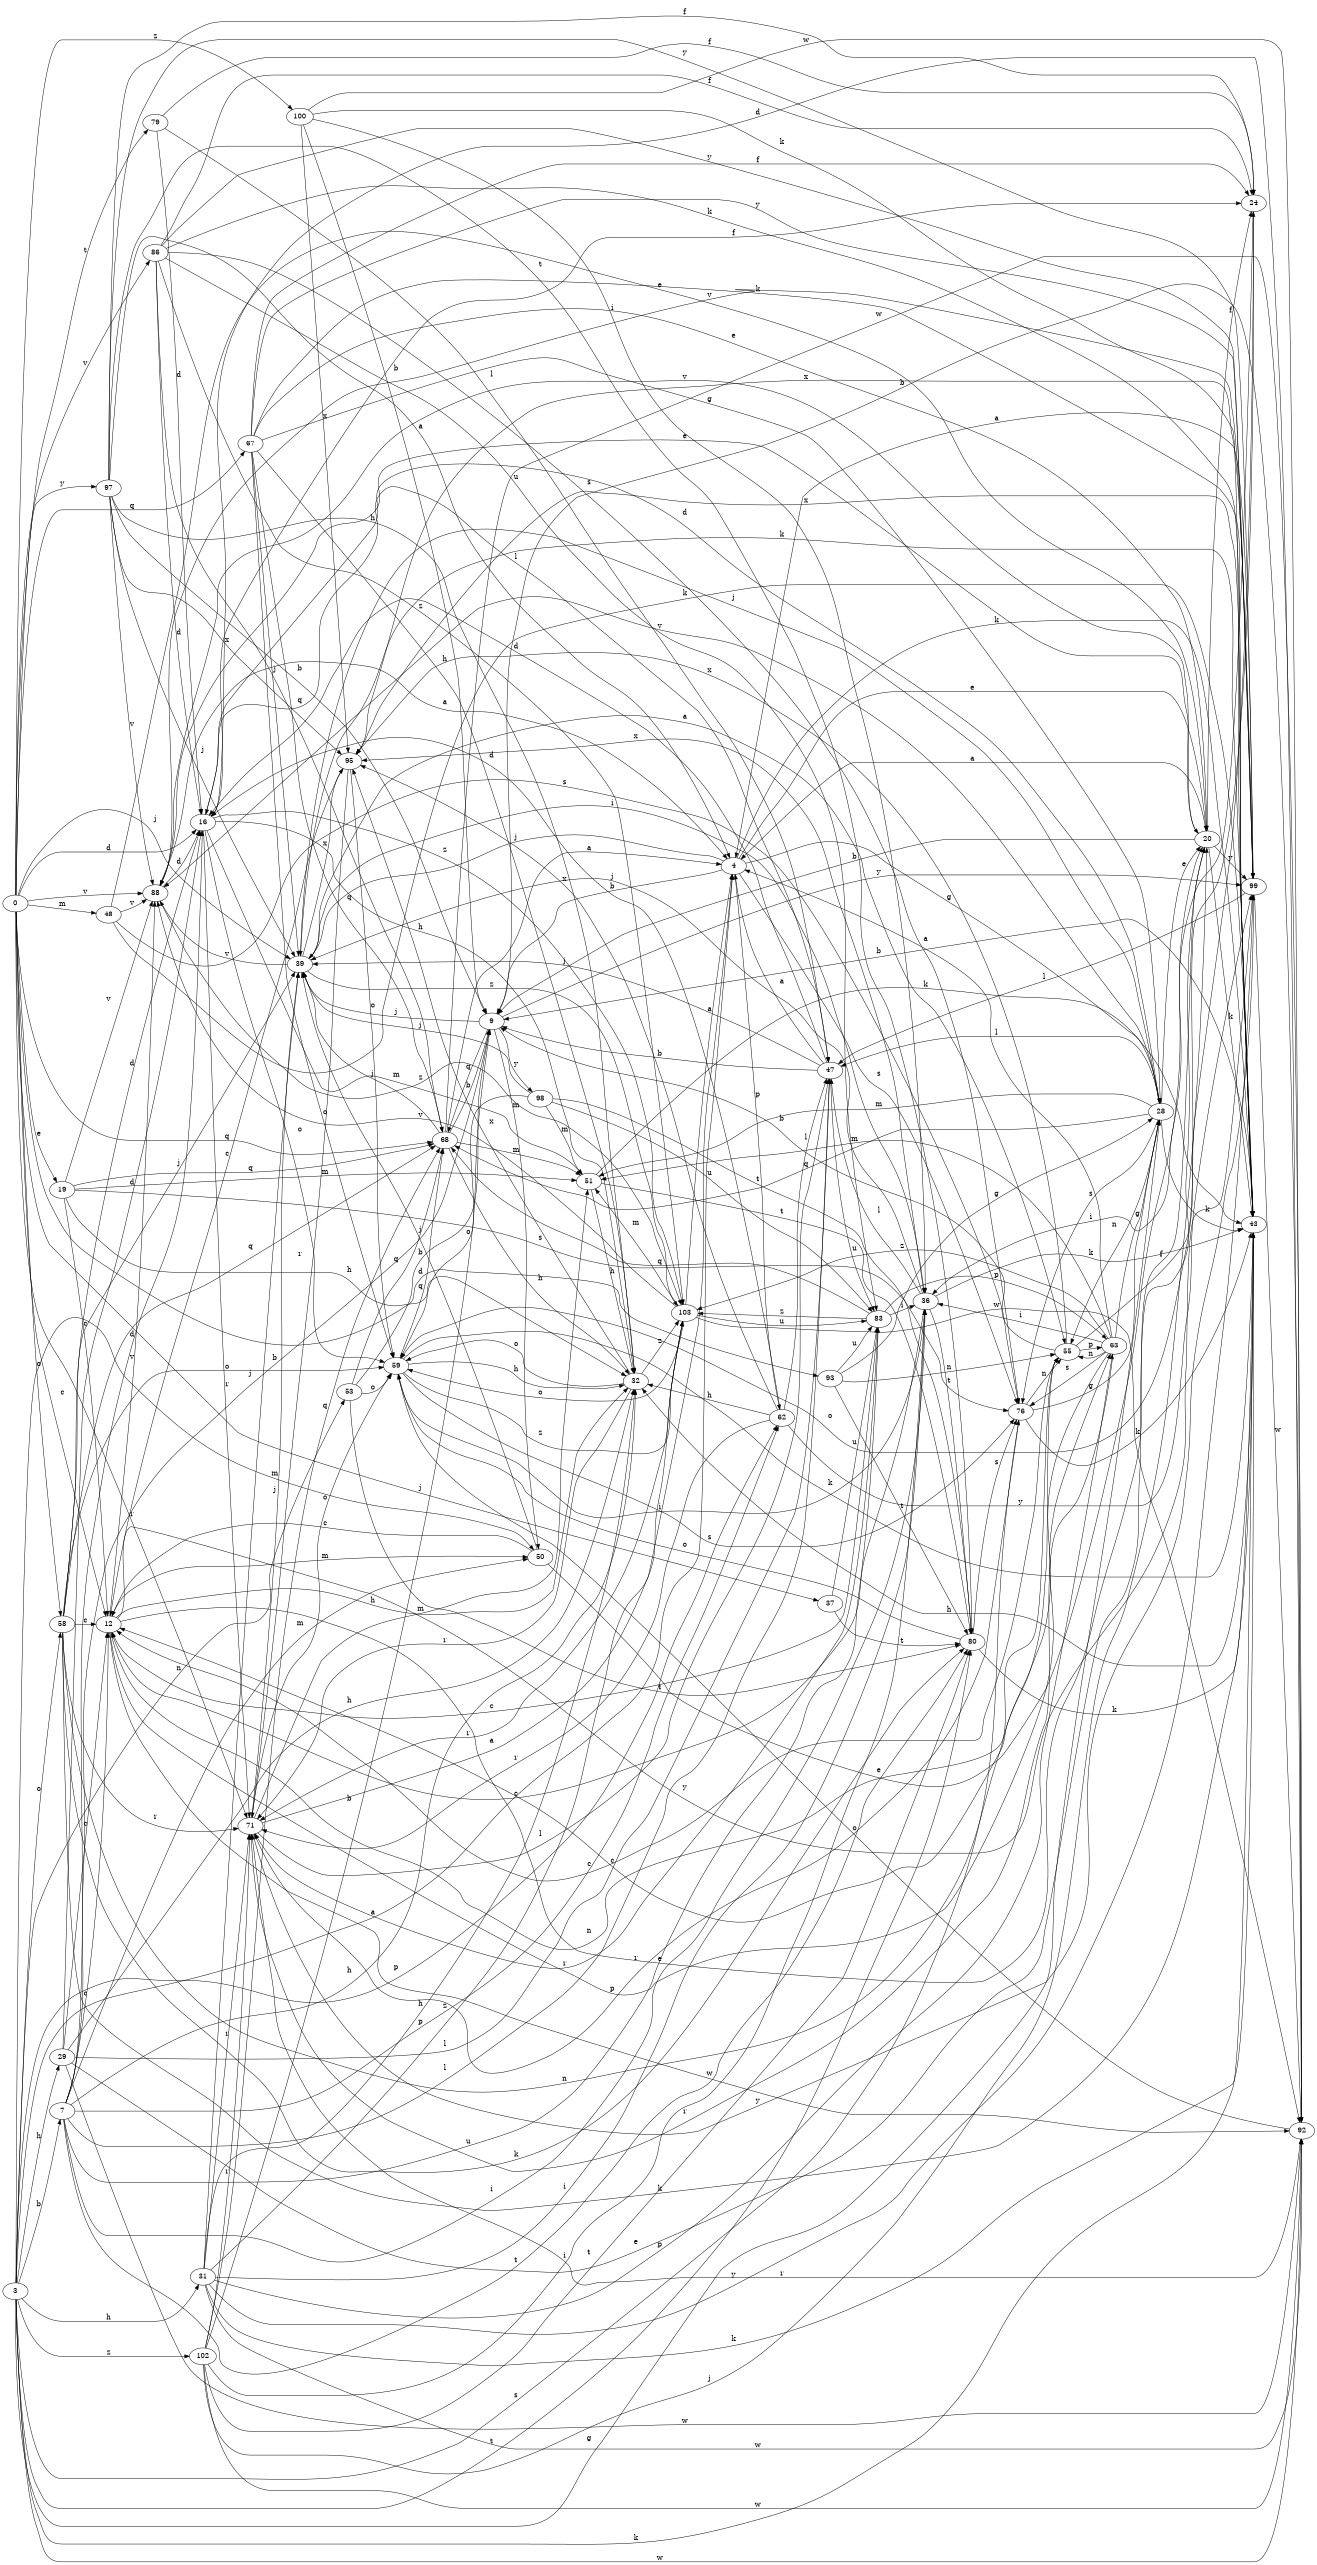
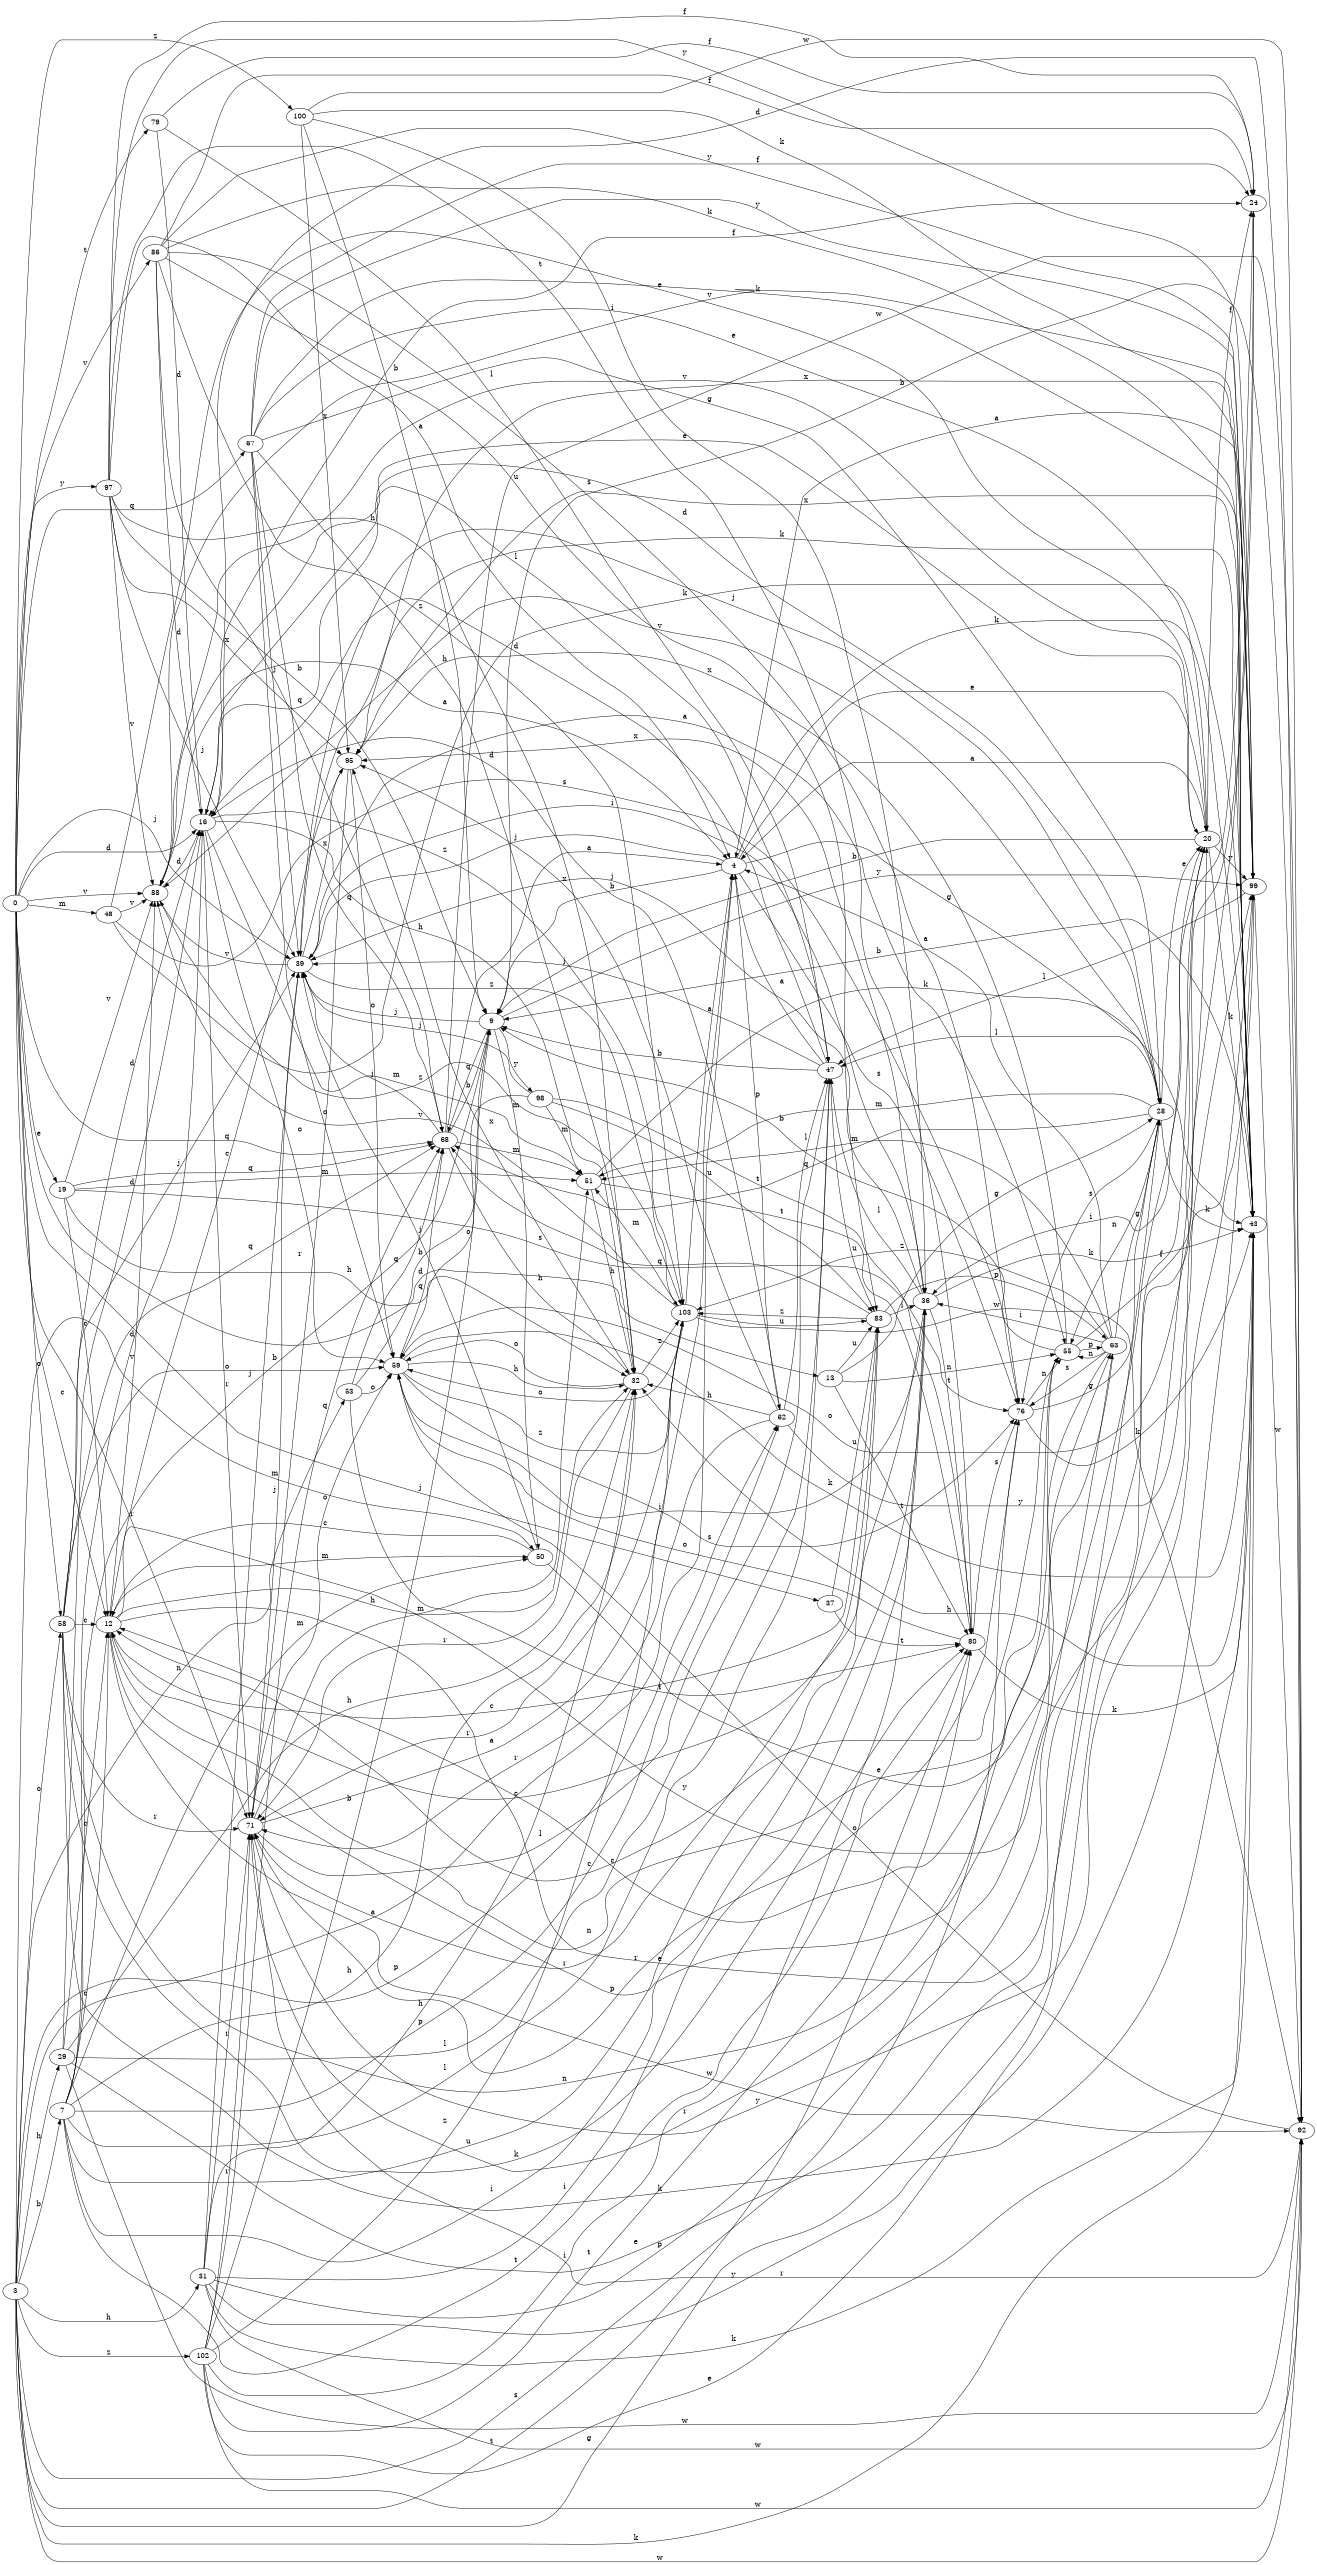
(830, 1379) -> (830, 1379)
(544, 1876) -> (560, 1927)
(710, 2379) -> (710, 2379)
